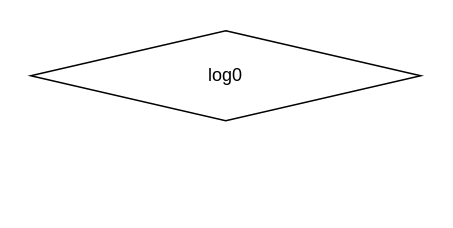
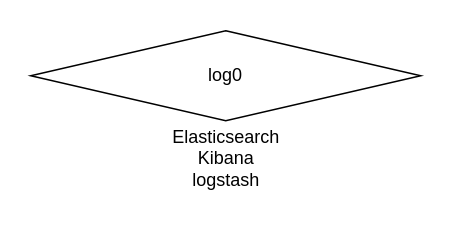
none -> (226, 158)
